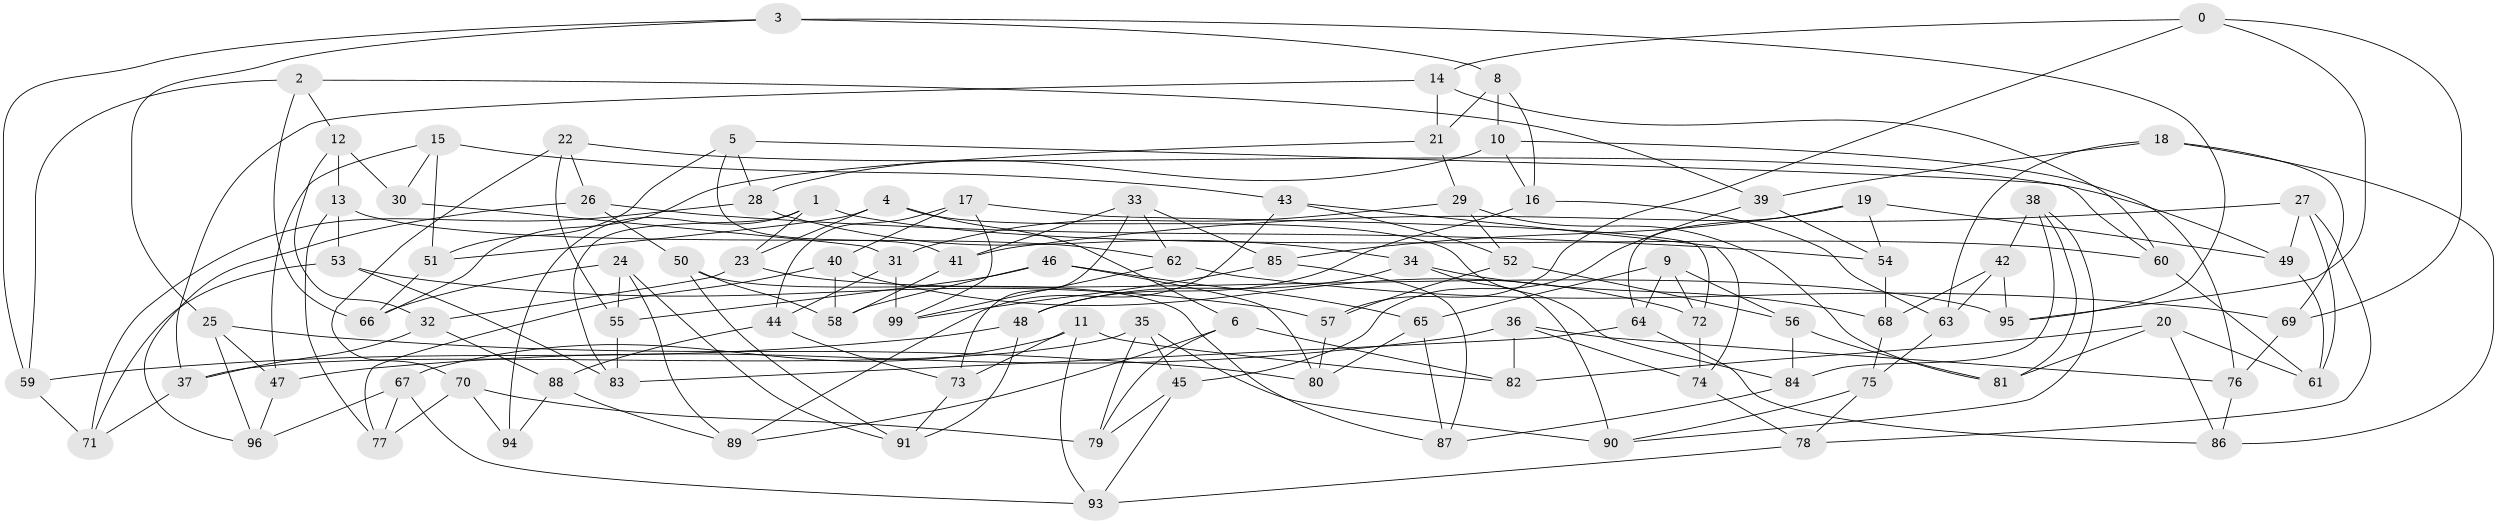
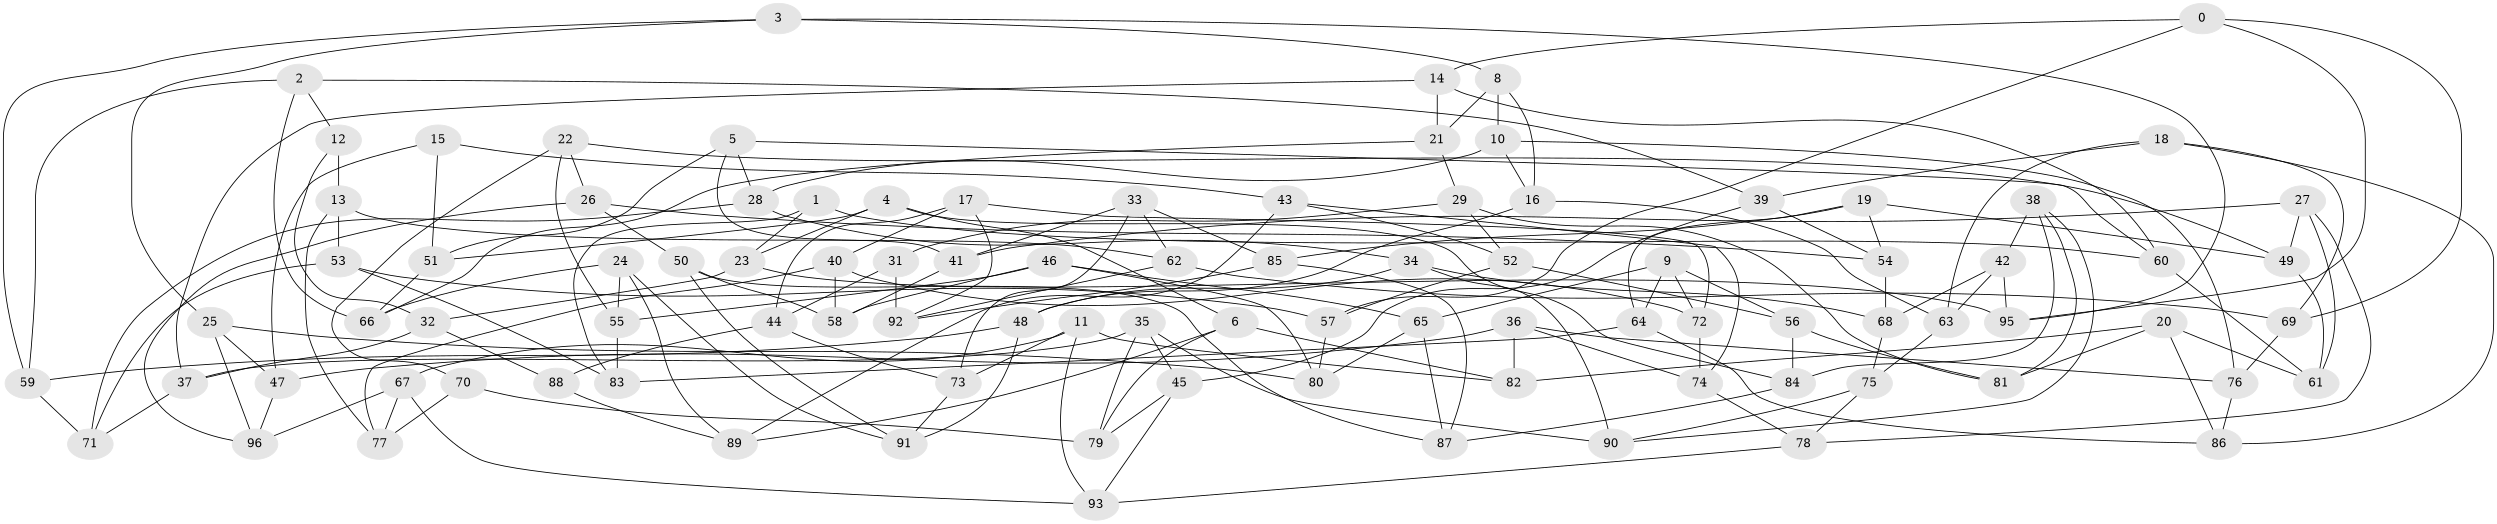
(399, 201) -> none
(896, 323) -> (896, 323)
(510, 444) -> none
